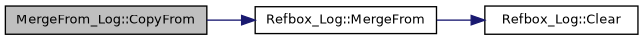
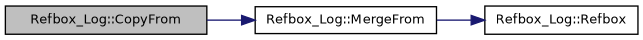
(106, 20) -> (106, 20)
(561, 20) -> (561, 20)
